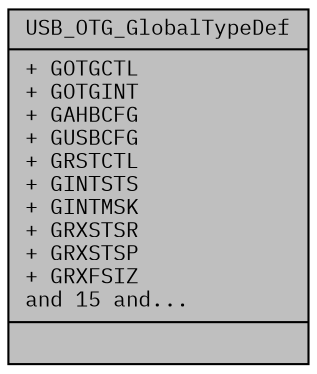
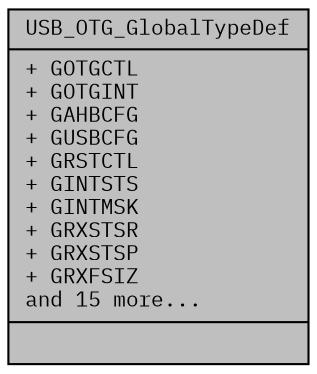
(108, 300) -> (114, 300)
